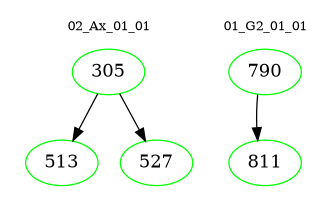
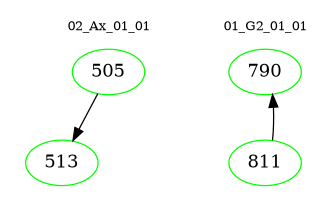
(109, 72) -> (109, 72)
(257, 111) -> (274, 124)
(157, 163) -> none
